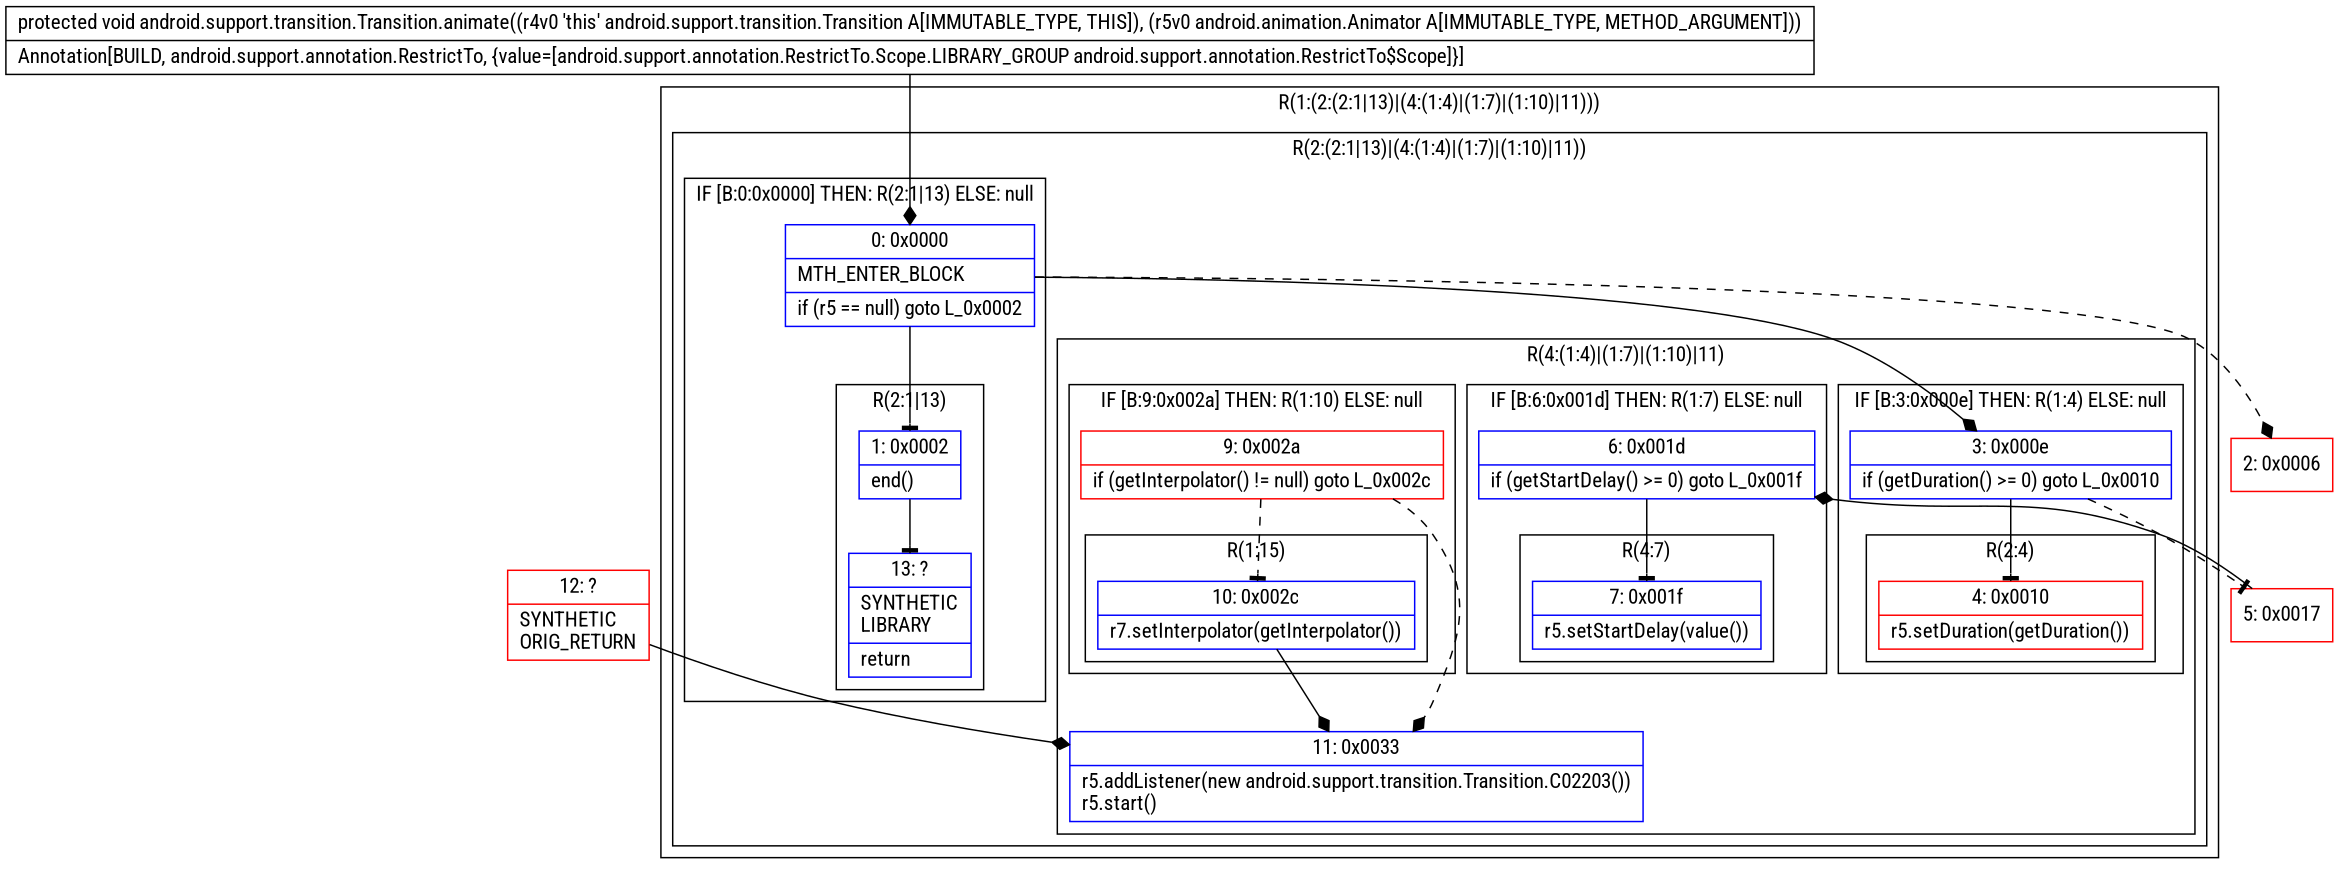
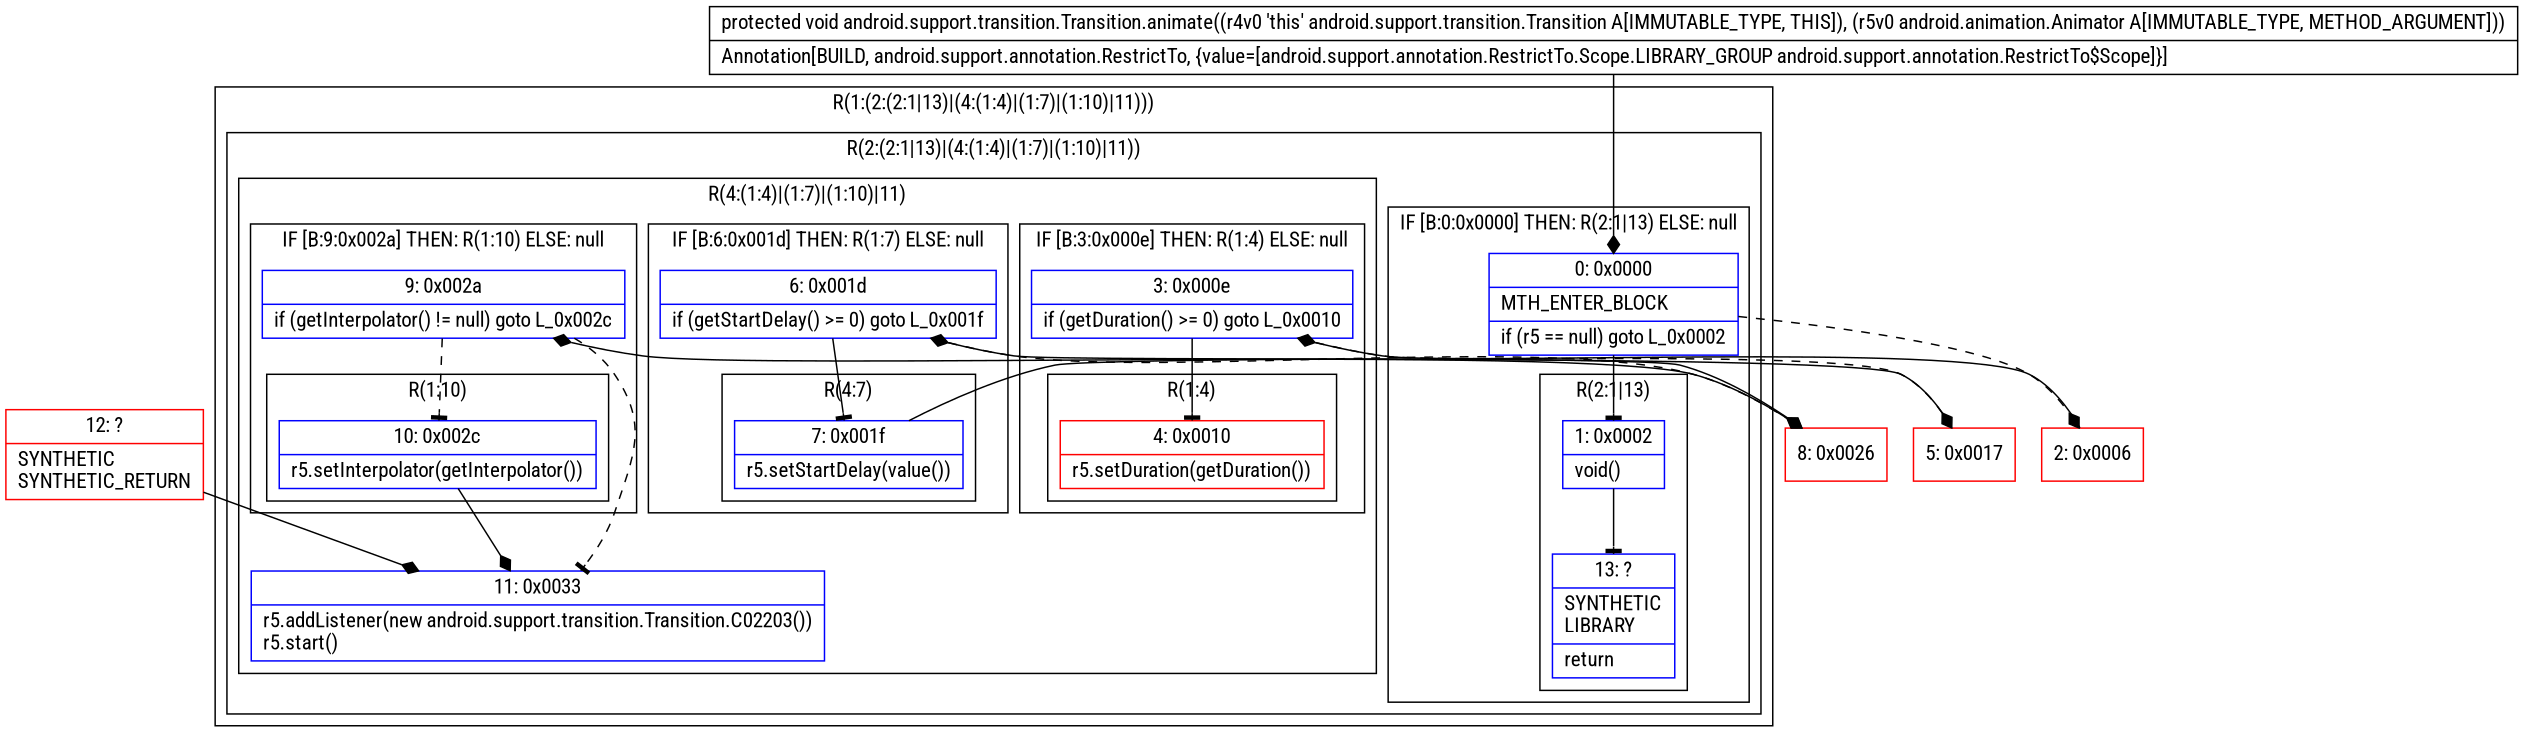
(1512, 293) -> (1888, 359)
none -> (1836, 455)
(1262, 465) -> (444, 304)
(893, 481) -> (1598, 471)
(2166, 538) -> (1628, 359)
(1256, 552) -> (438, 391)
(1443, 552) -> (627, 477)
(2011, 552) -> (1192, 391)
(1256, 631) -> (438, 471)
(578, 642) -> (105, 482)
